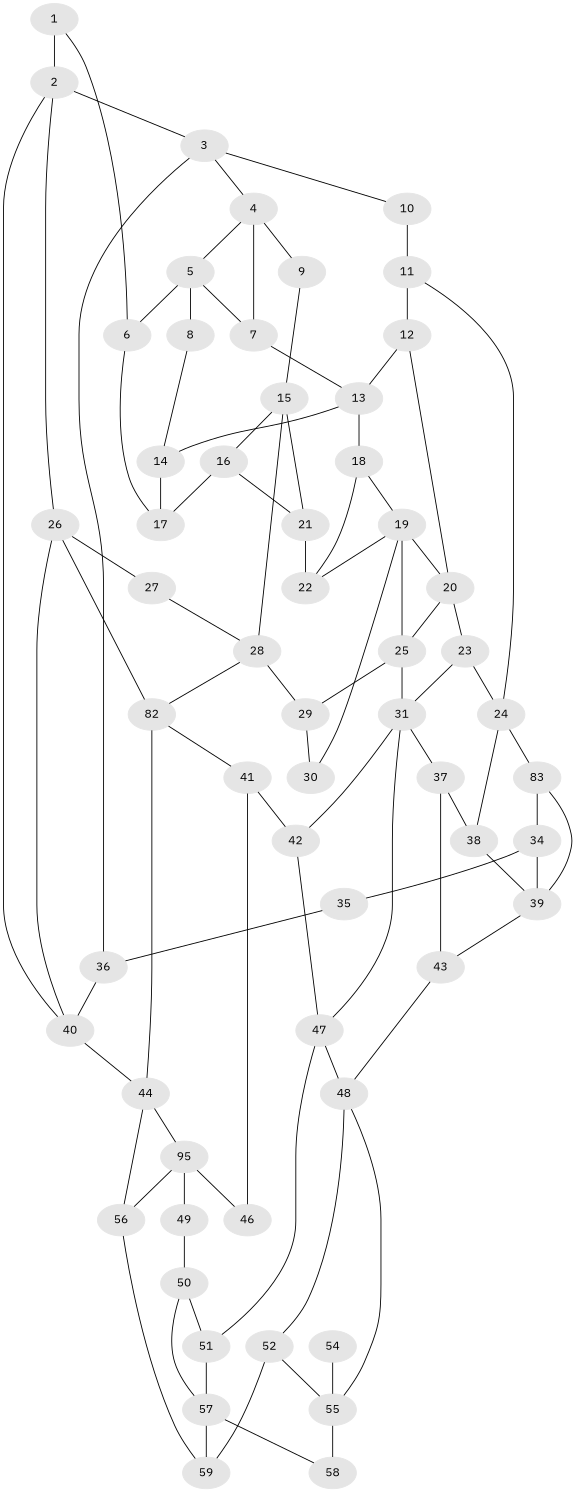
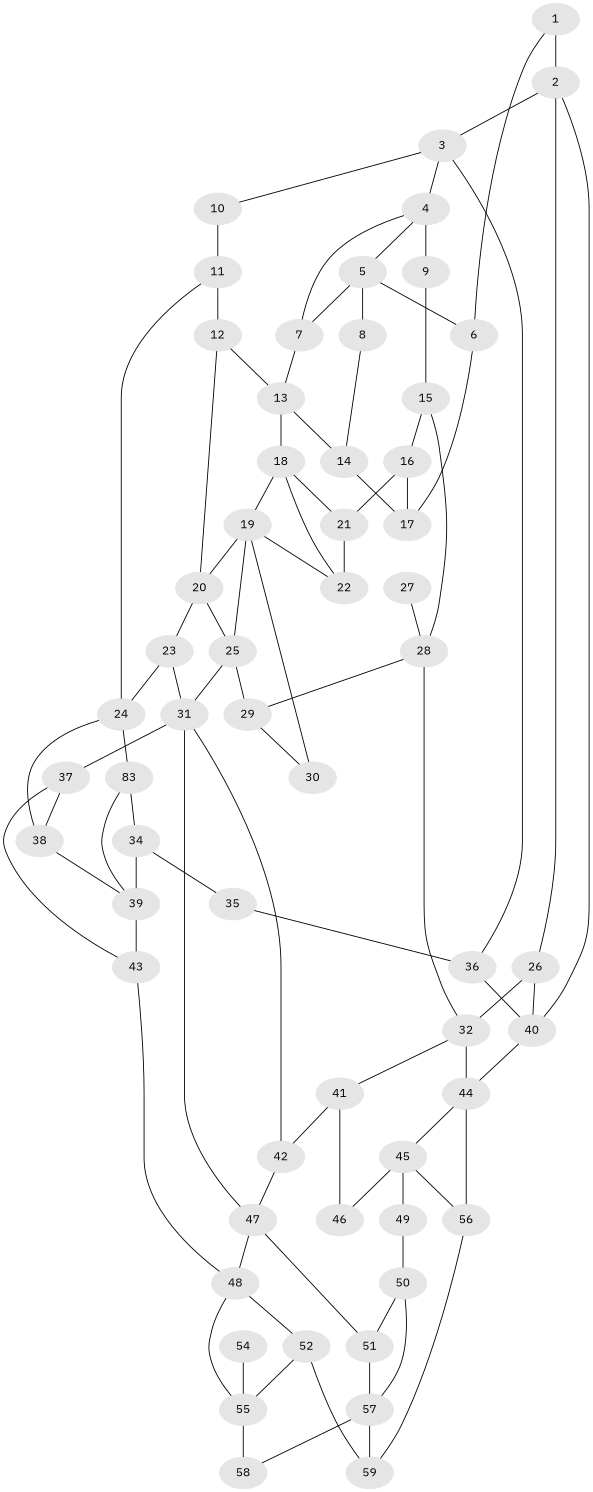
(295, 462) -> (313, 493)
(108, 560) -> none
(152, 715) -> (466, 1031)
(184, 1157) -> (403, 1157)
